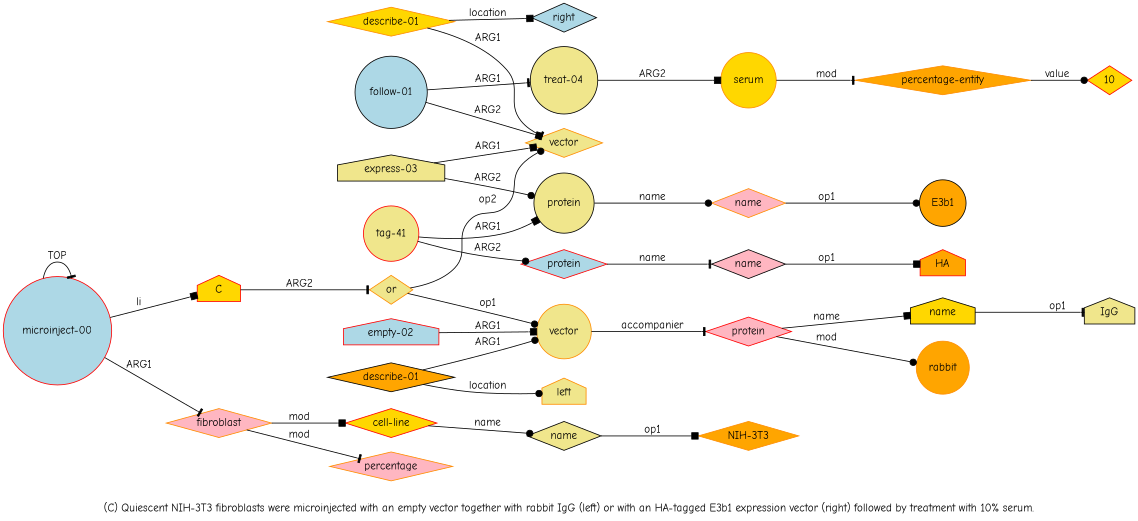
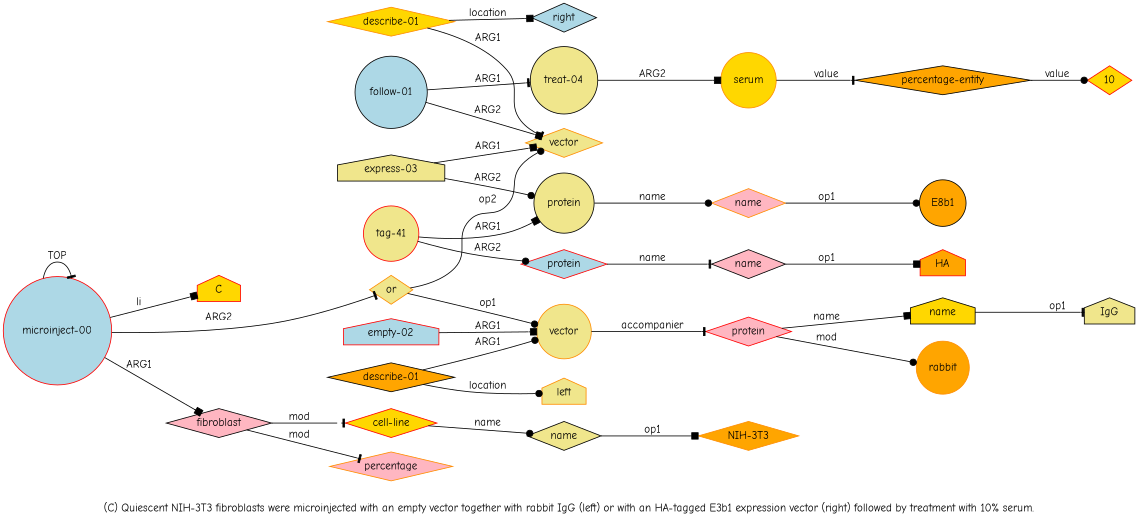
(827, 74) -> (827, 74)
(943, 80) -> (943, 80)
(943, 203) -> (943, 203)
(303, 290) -> (244, 327)
(151, 384) -> (151, 384)
(219, 423) -> (219, 423)
(304, 423) -> (304, 423)
